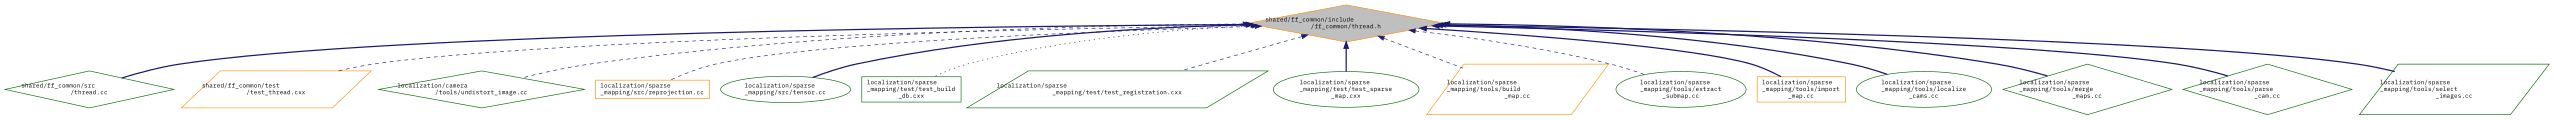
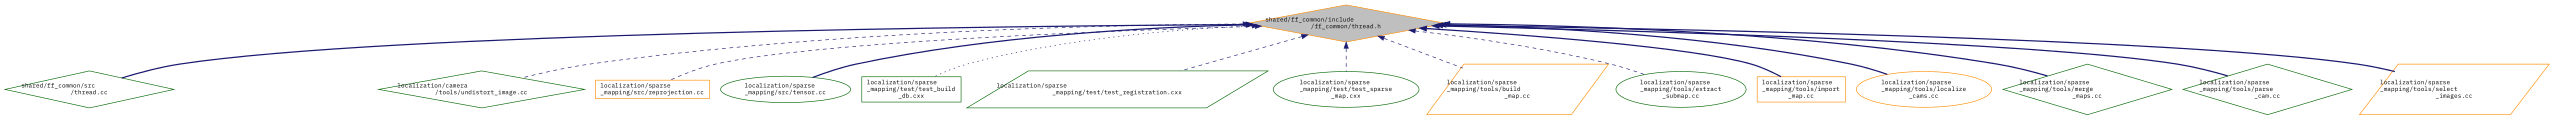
(1346, 60) -> (1346, 60)
(276, 89) -> none
(1924, 89) -> (1924, 89)
(2454, 89) -> (2454, 89)
